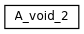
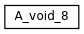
(42, 17) -> (42, 17)
